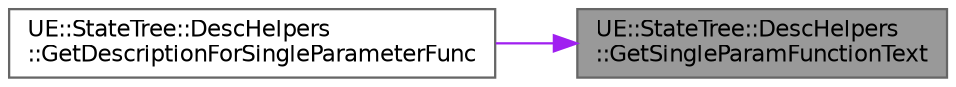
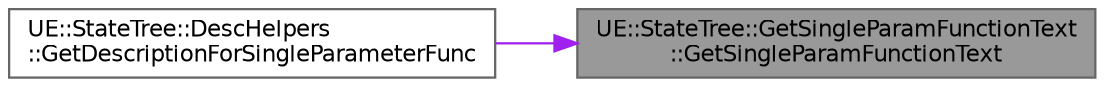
(762, 43) -> (836, 43)
